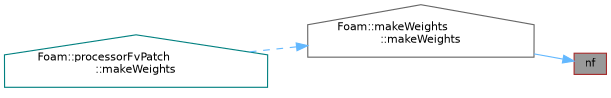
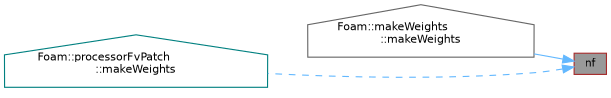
(273, 49) -> (415, 77)
